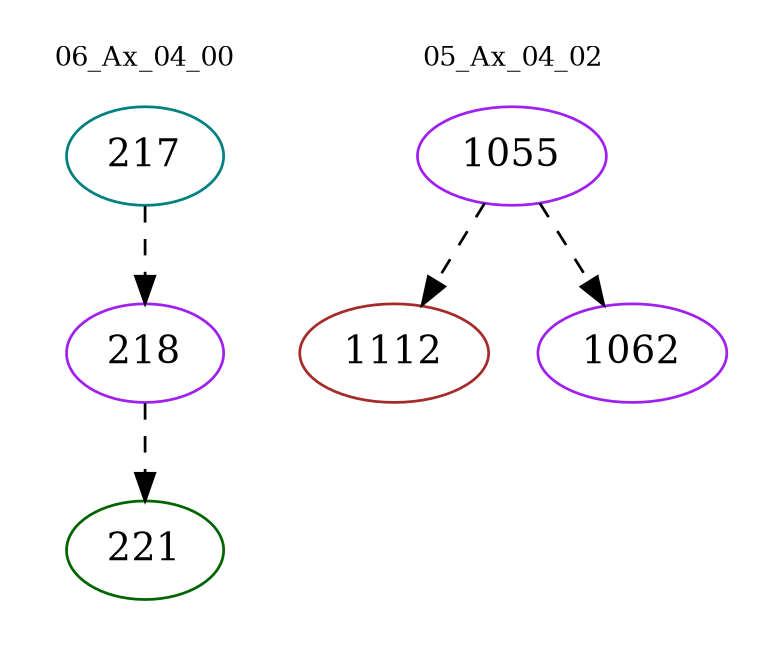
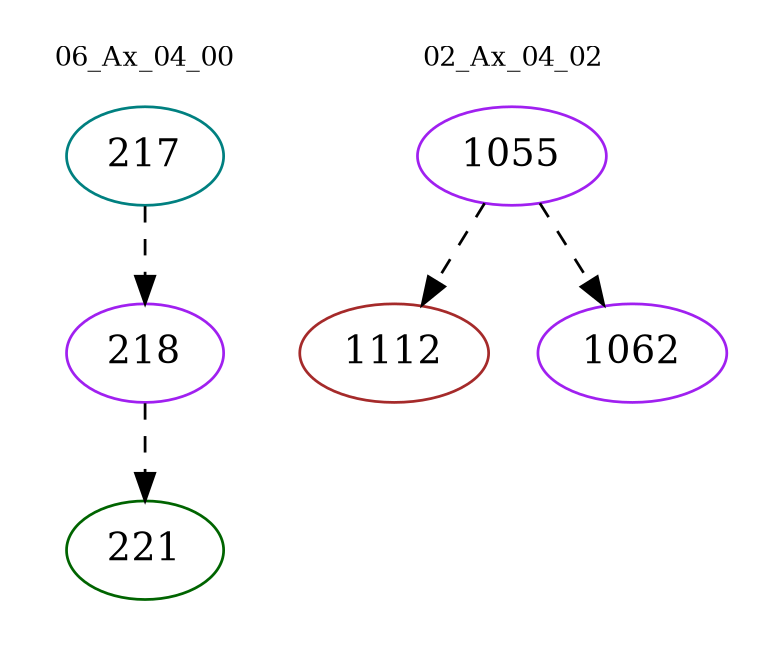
(513, 59) -> (513, 59)
